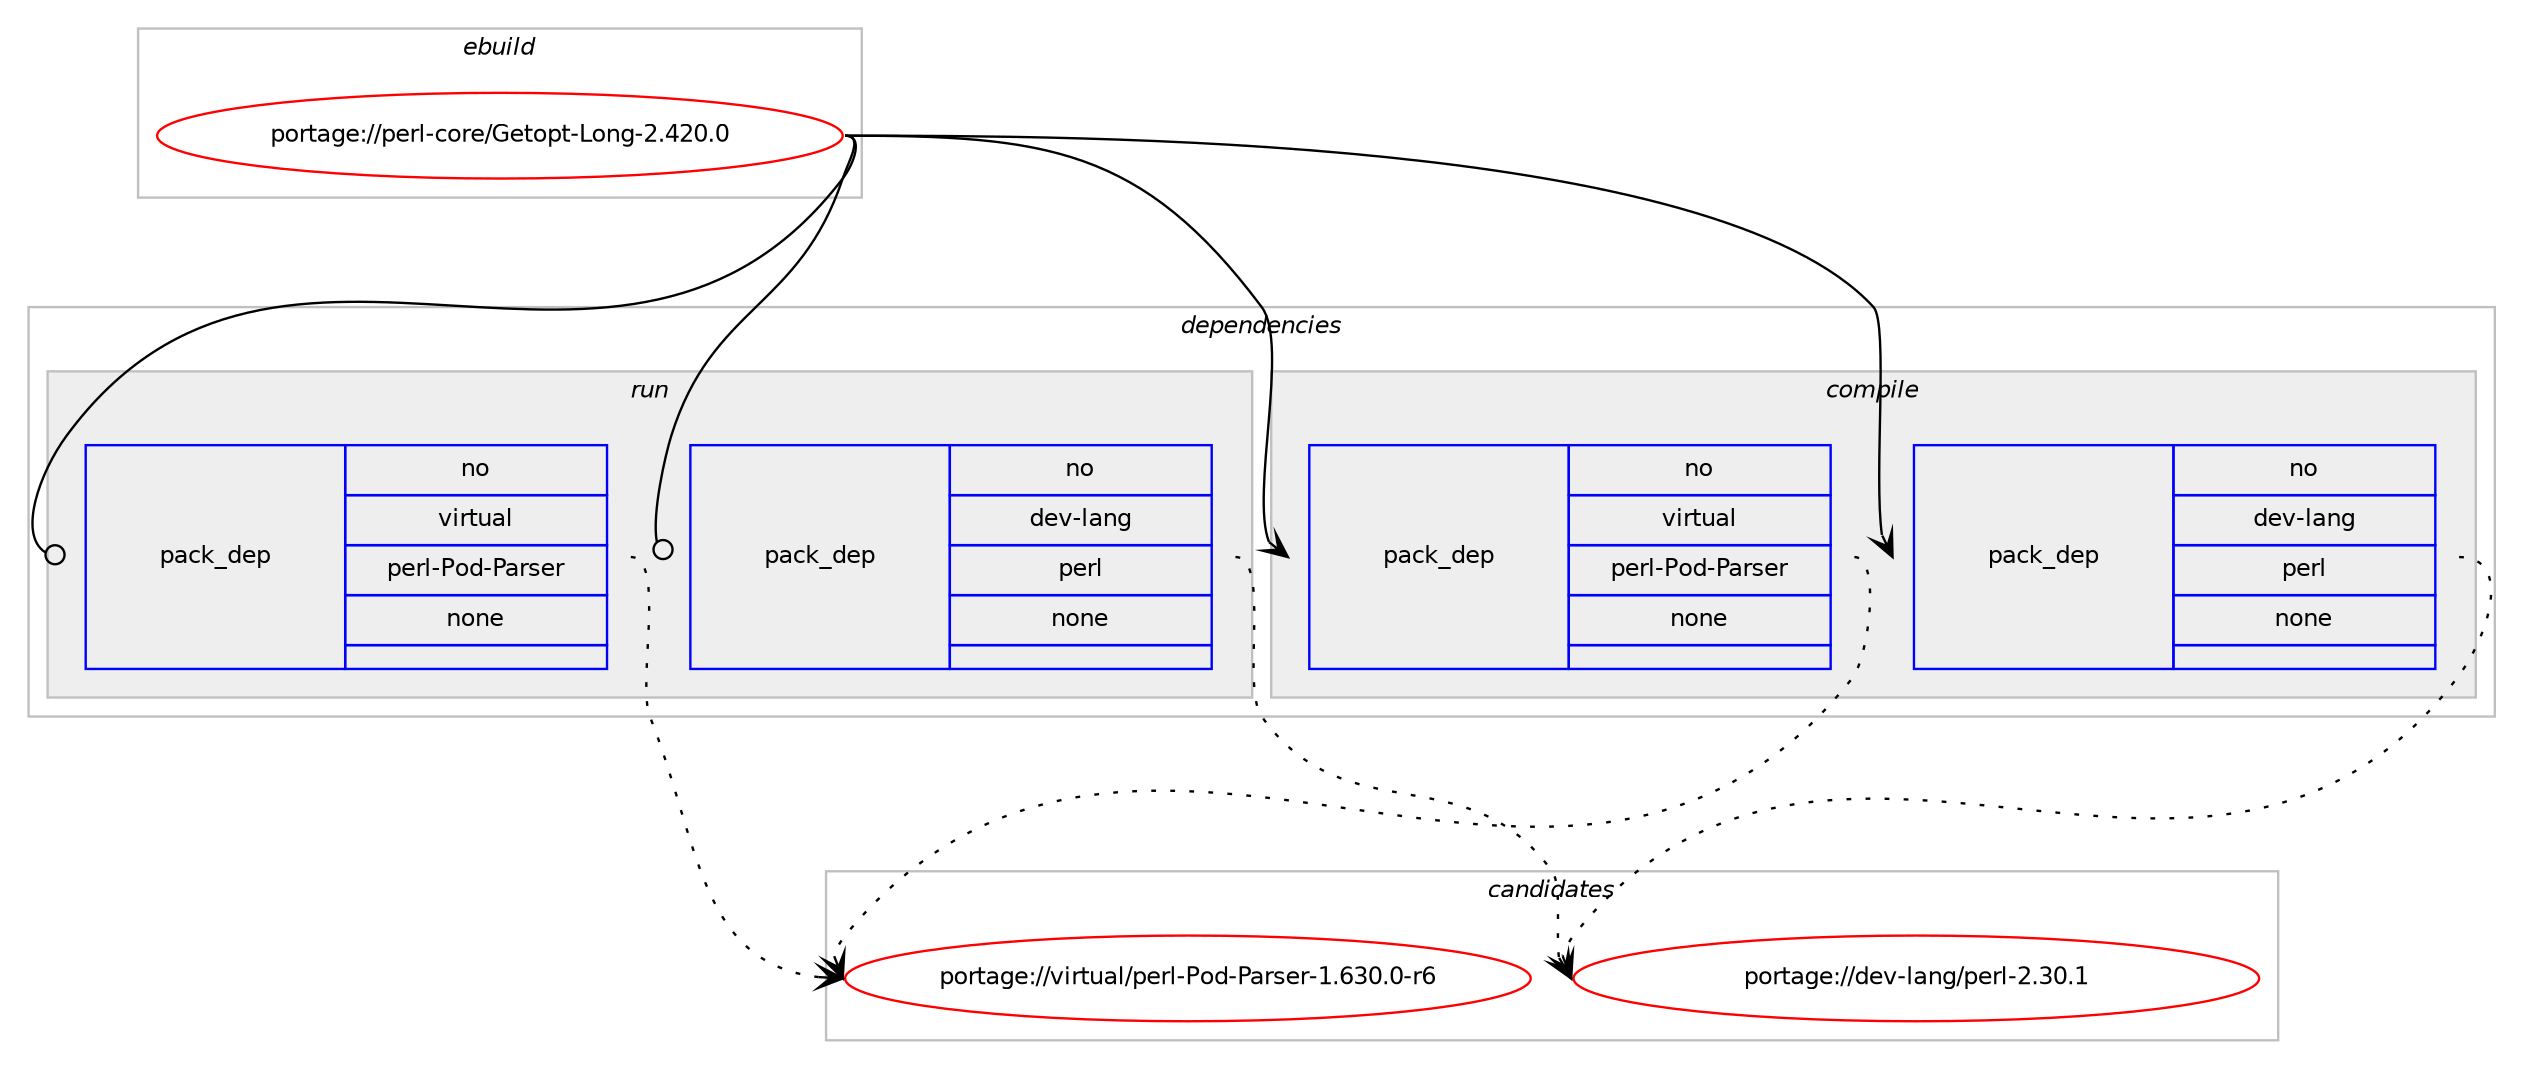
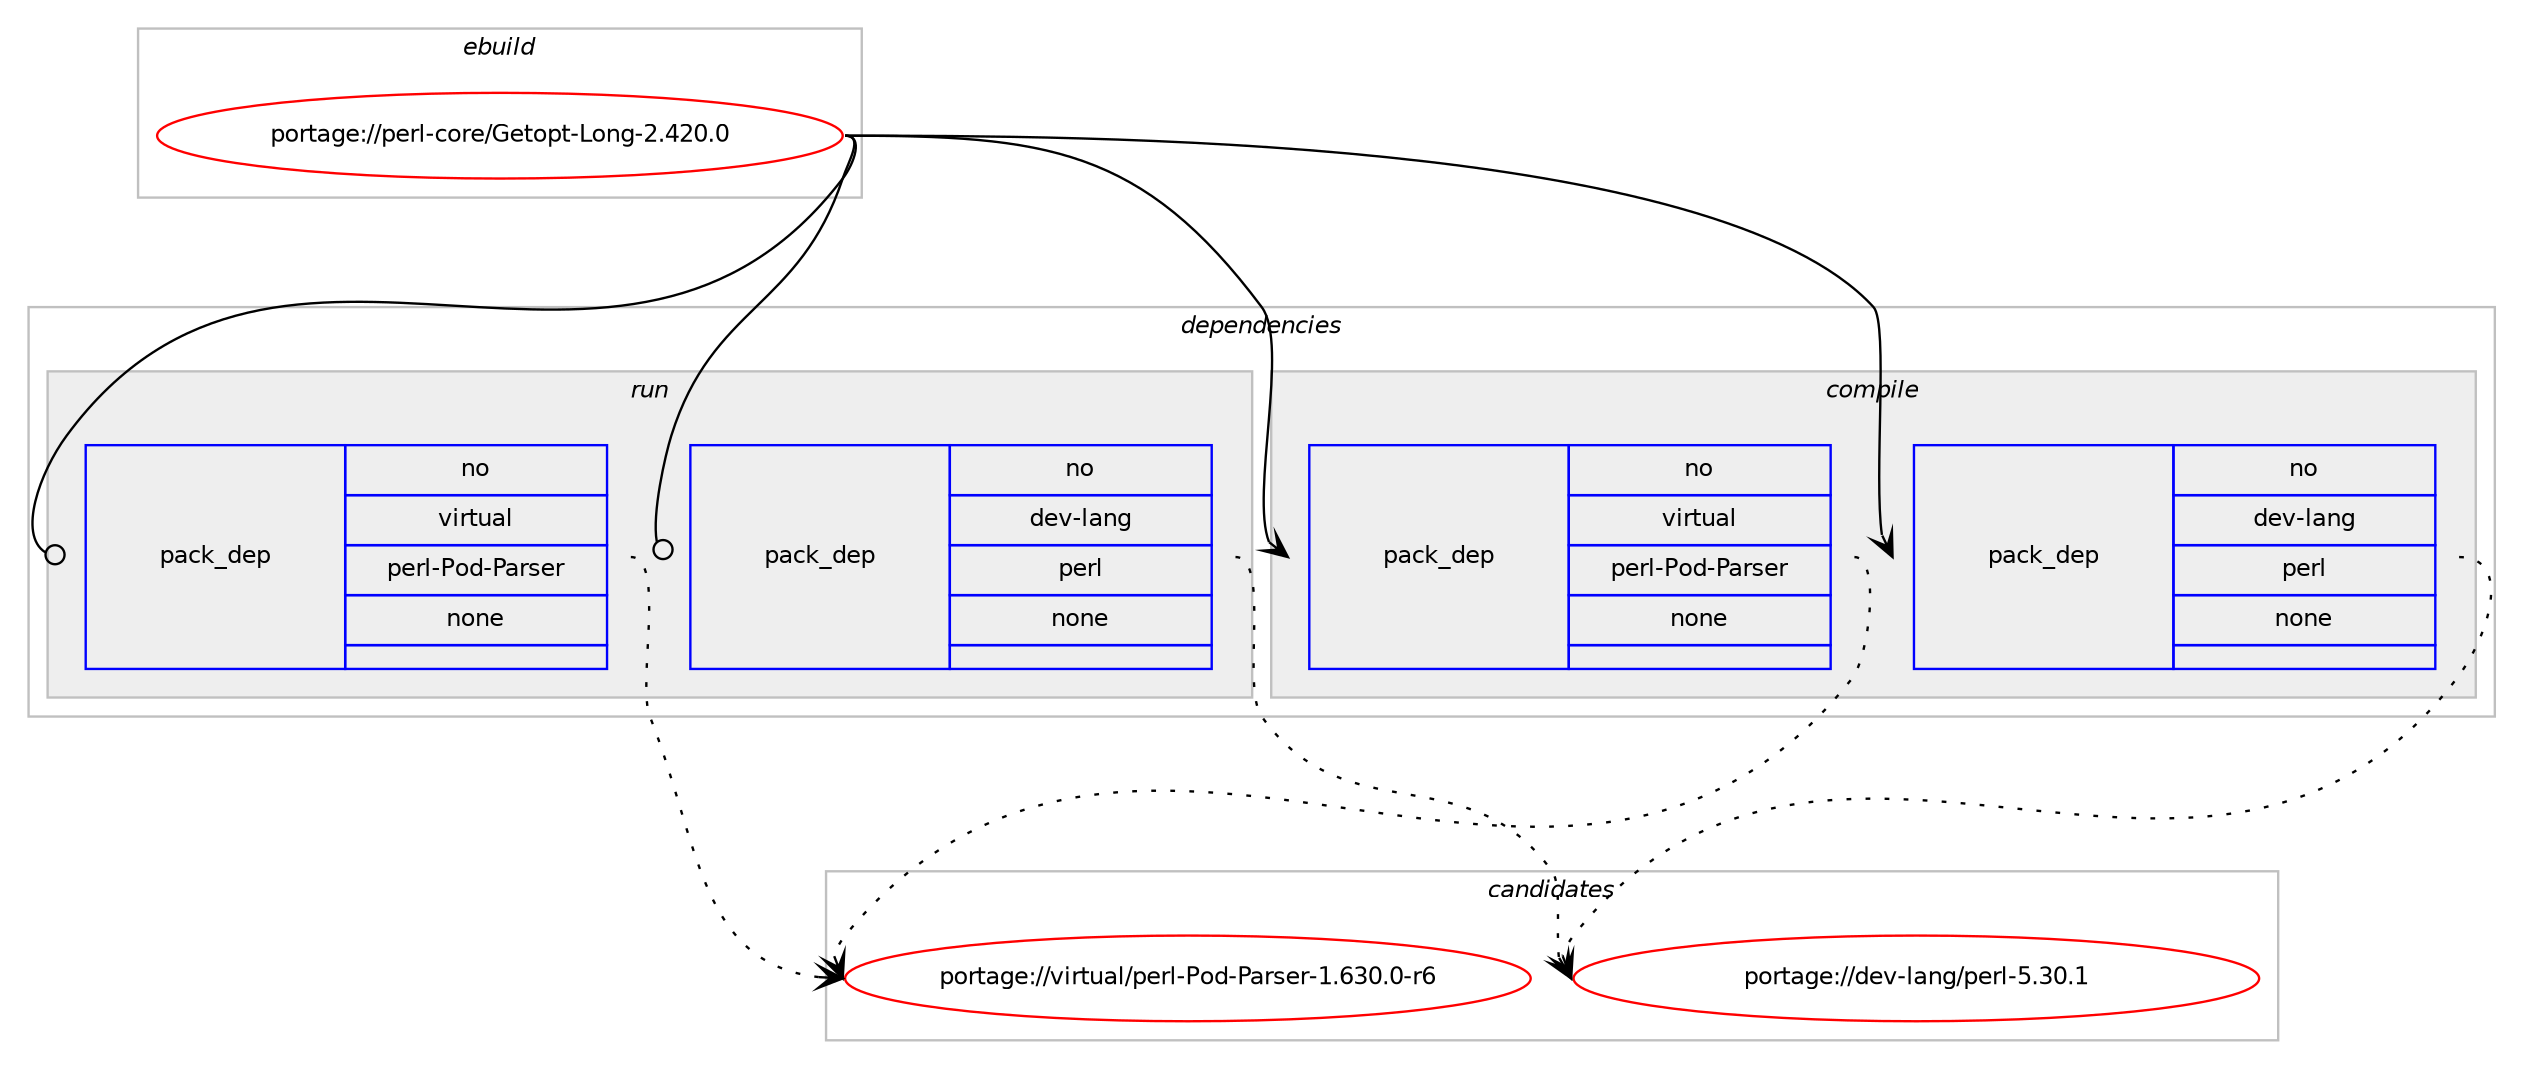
(1916, 978) -> (1916, 978)
